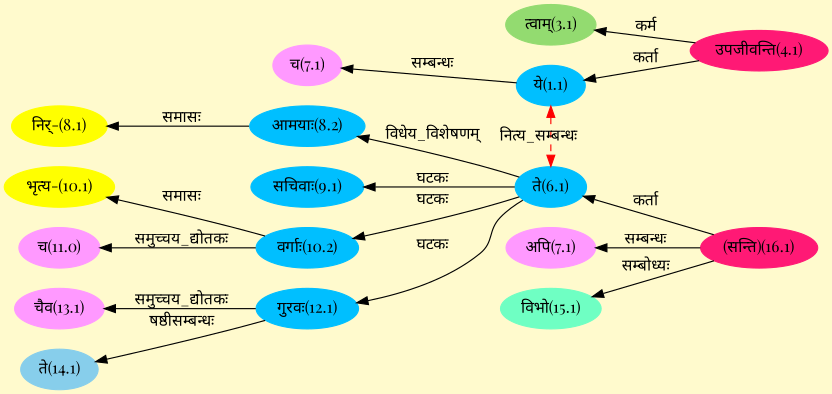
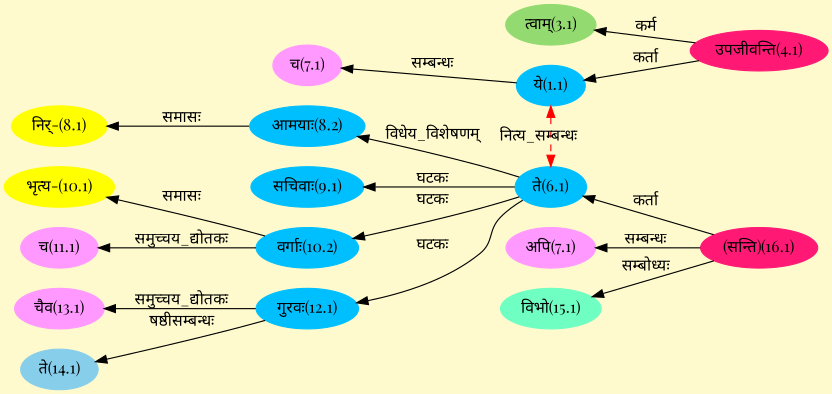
(59, 248) -> (59, 248)
